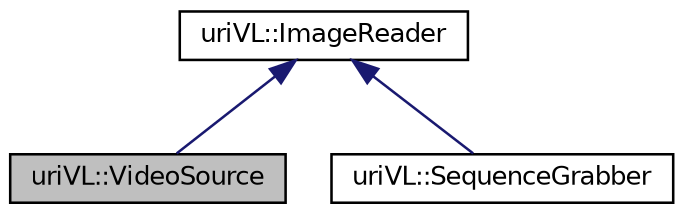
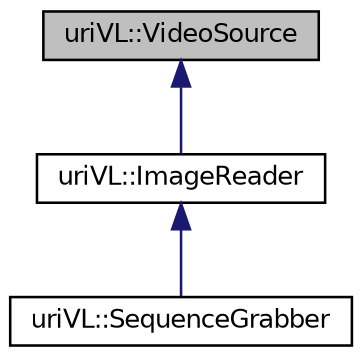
(226, 115) -> (181, 120)
